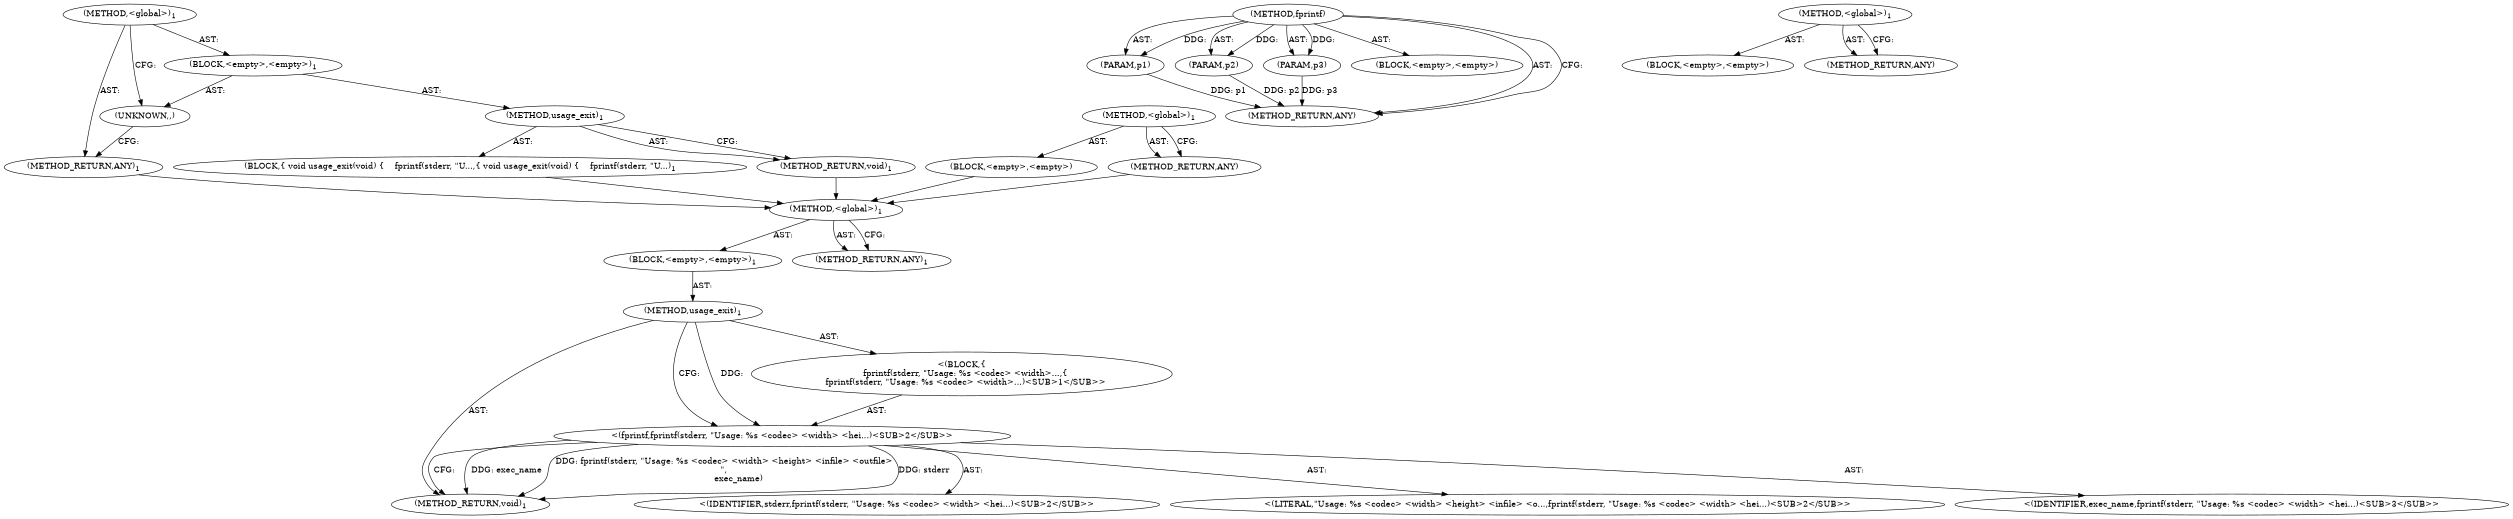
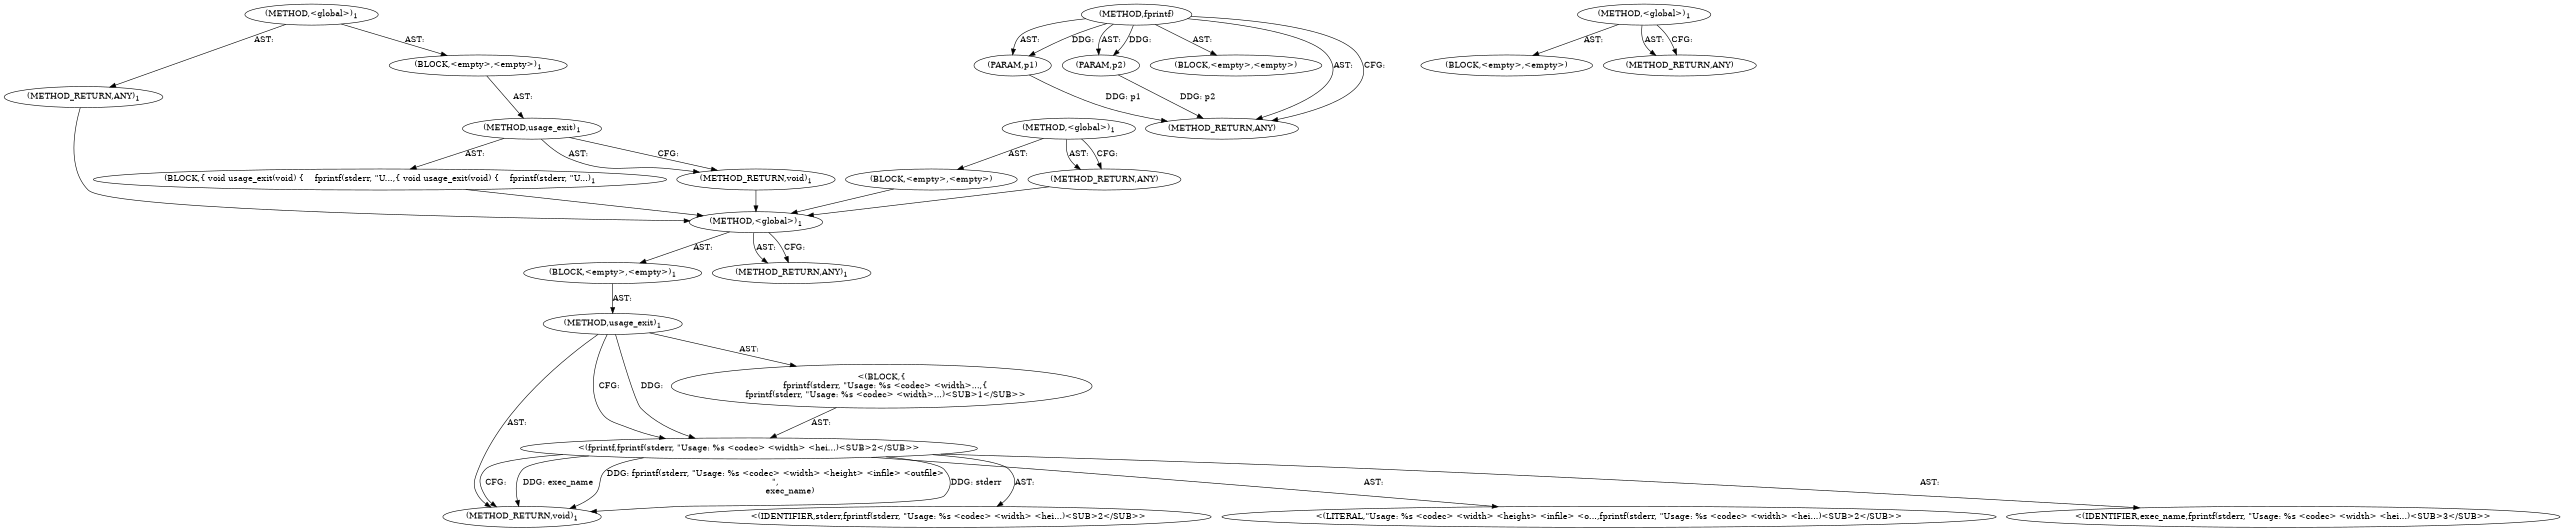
(1302, 65) -> none
(145, 116) -> none
